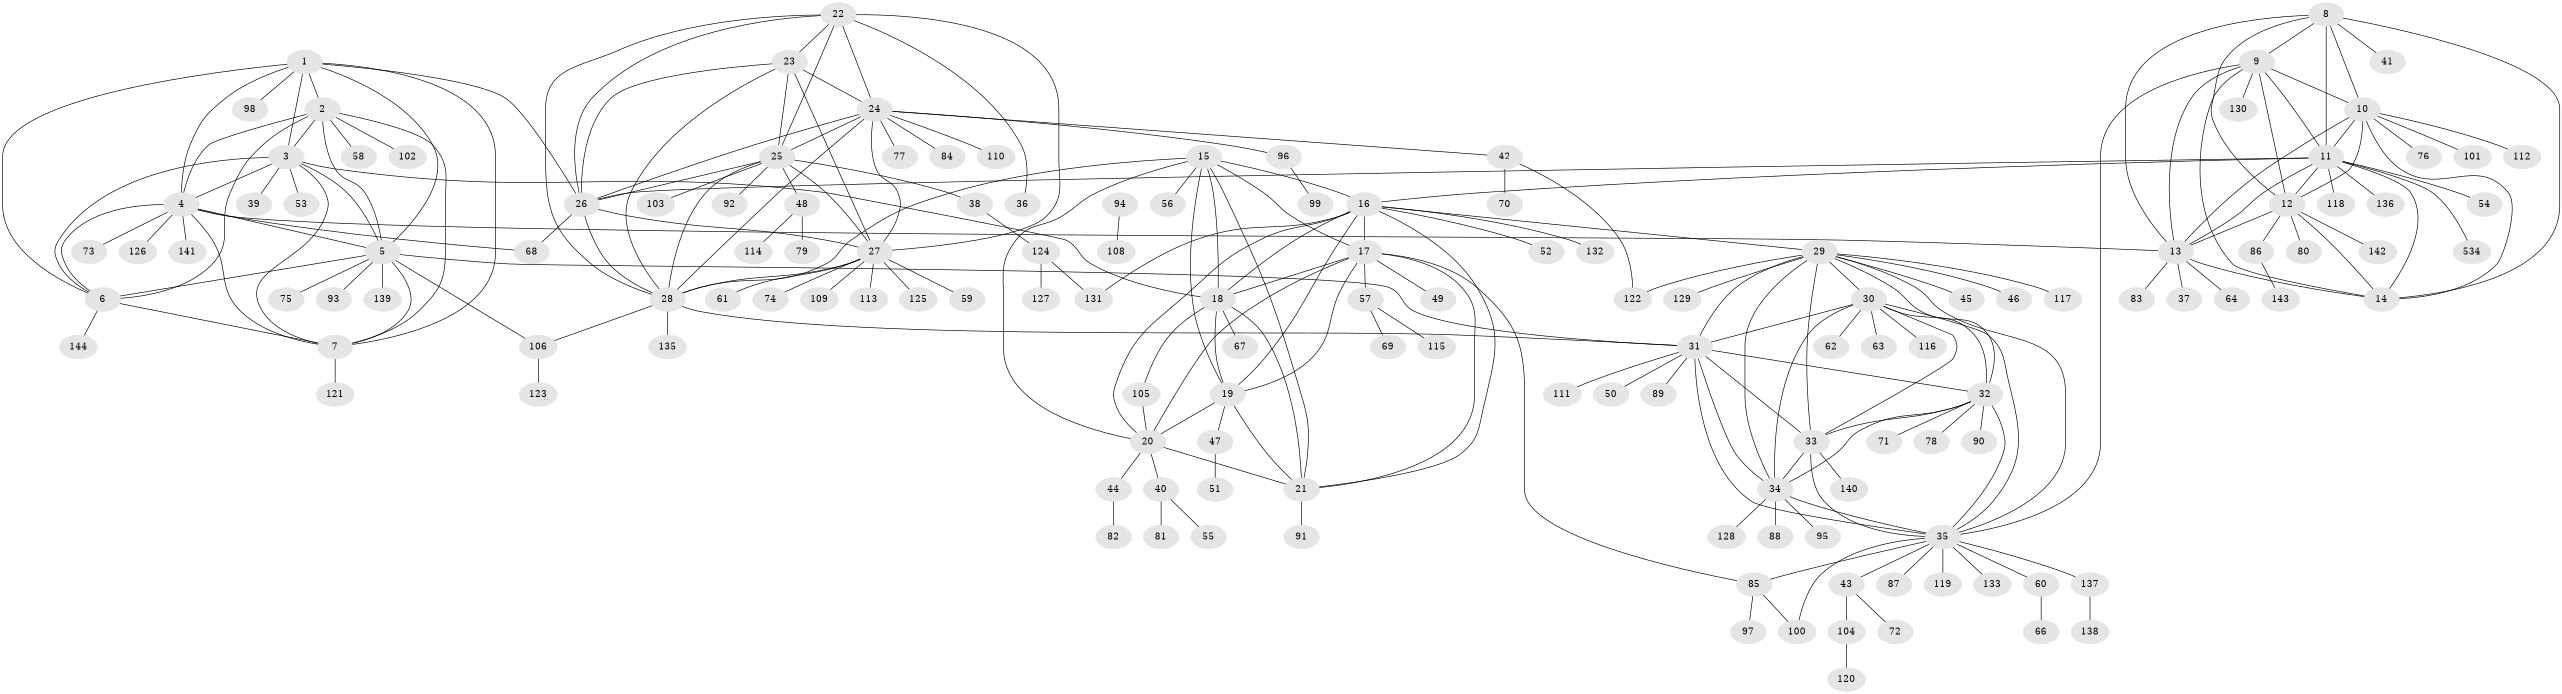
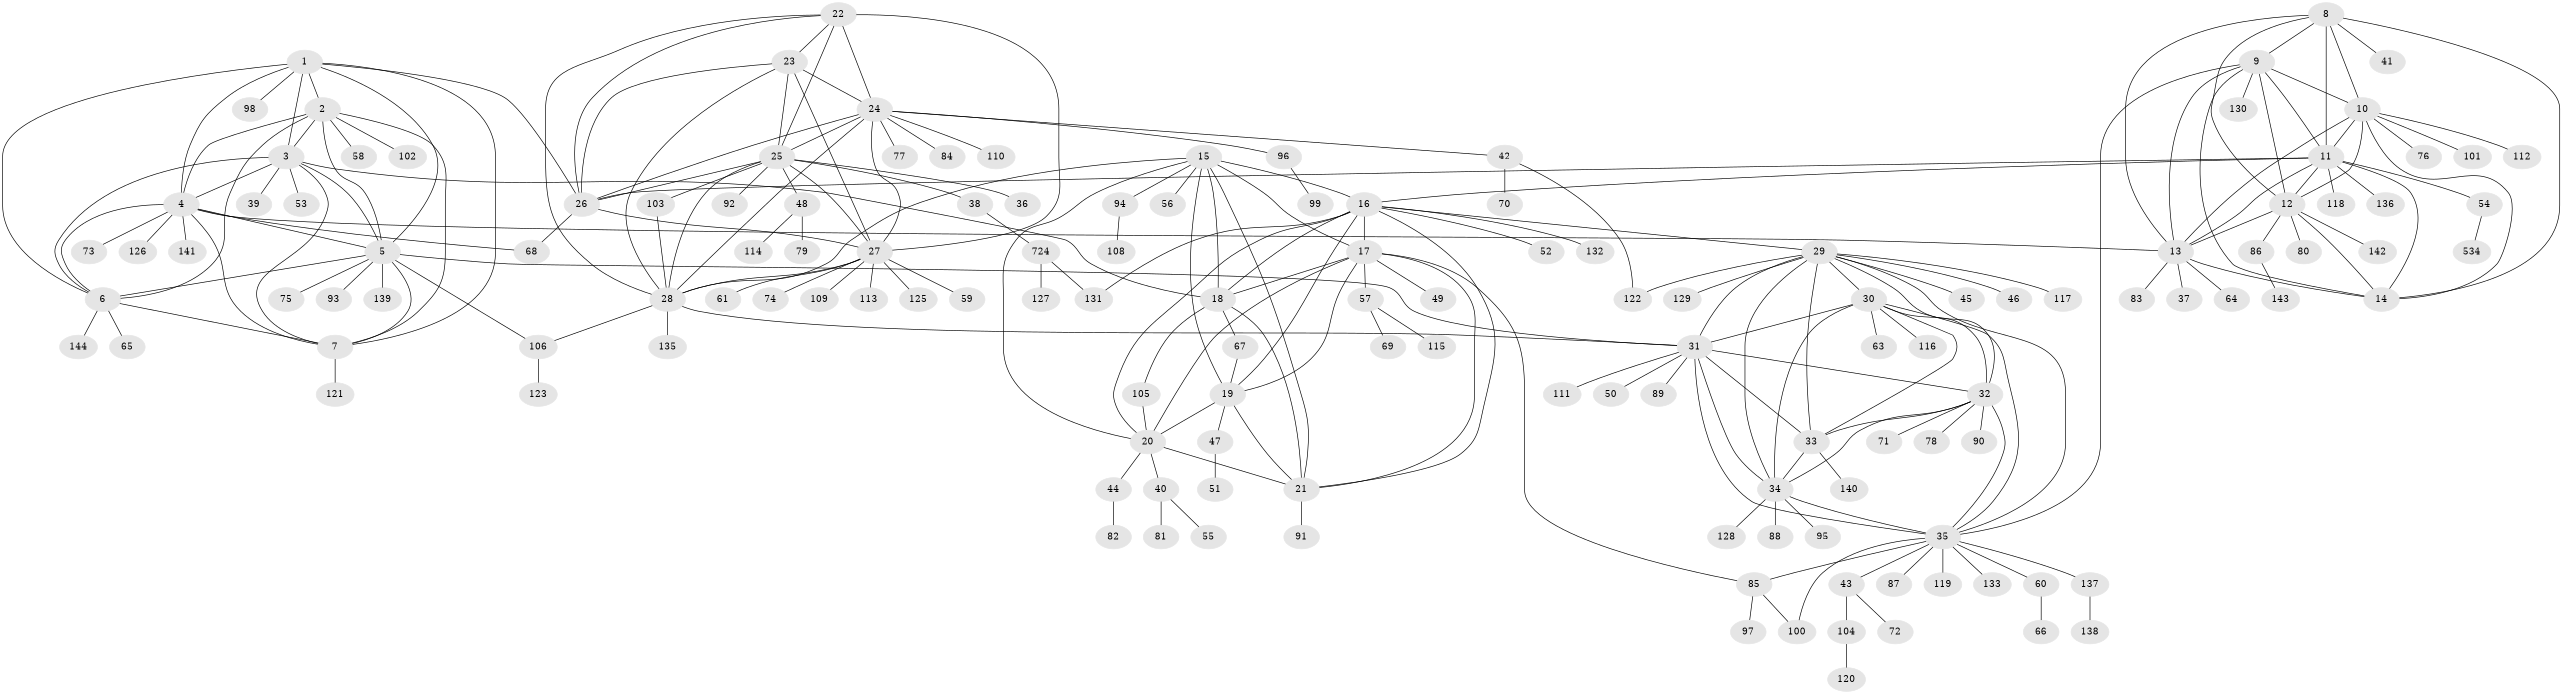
(968, 84) -> (903, 174)
none -> (1161, 181)
(2417, 184) -> (2478, 228)
(1041, 252) -> (1041, 252)
(607, 261) -> (662, 252)
none -> (127, 347)
(1831, 347) -> none
(1215, 348) -> (1234, 371)
(1828, 505) -> none
